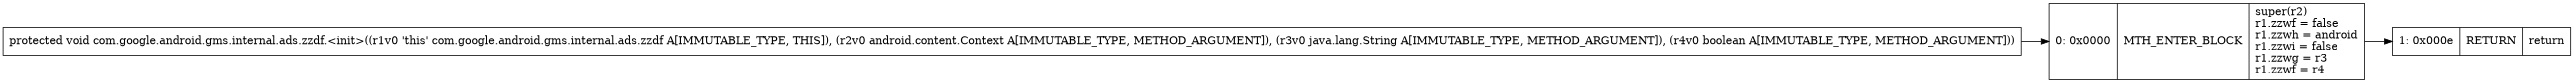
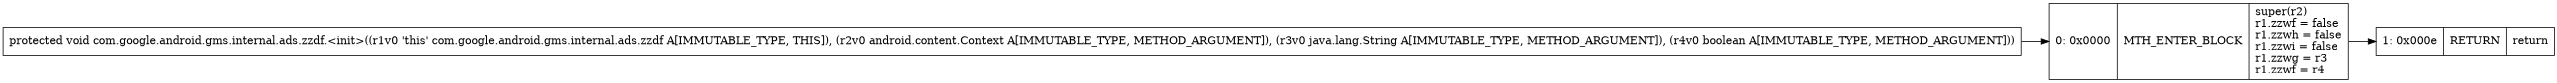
(2307, 35) -> (2299, 35)
